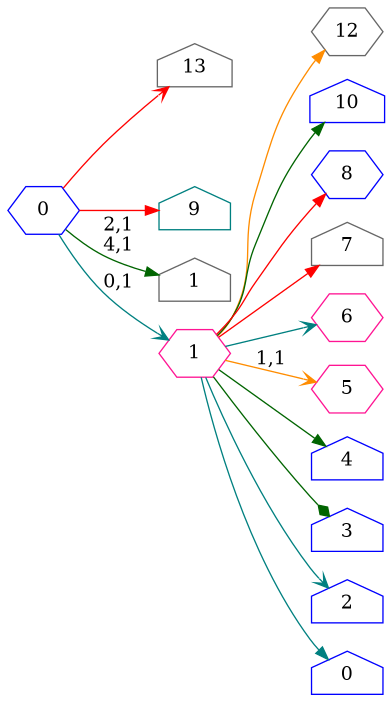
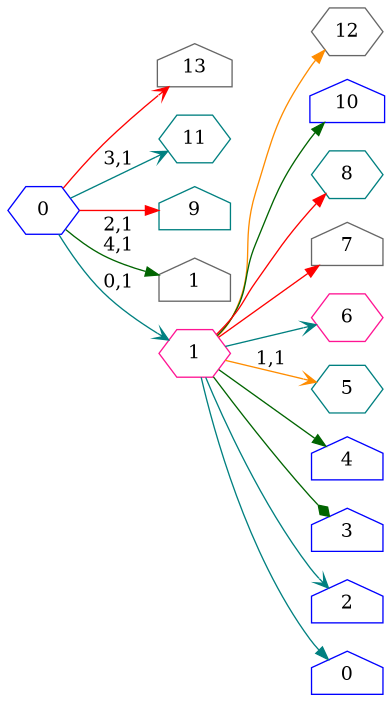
none -> (195, 139)
(347, 175) -> (347, 175)
(347, 389) -> (347, 389)
